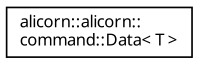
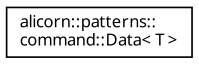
(99, 32) -> (99, 32)
